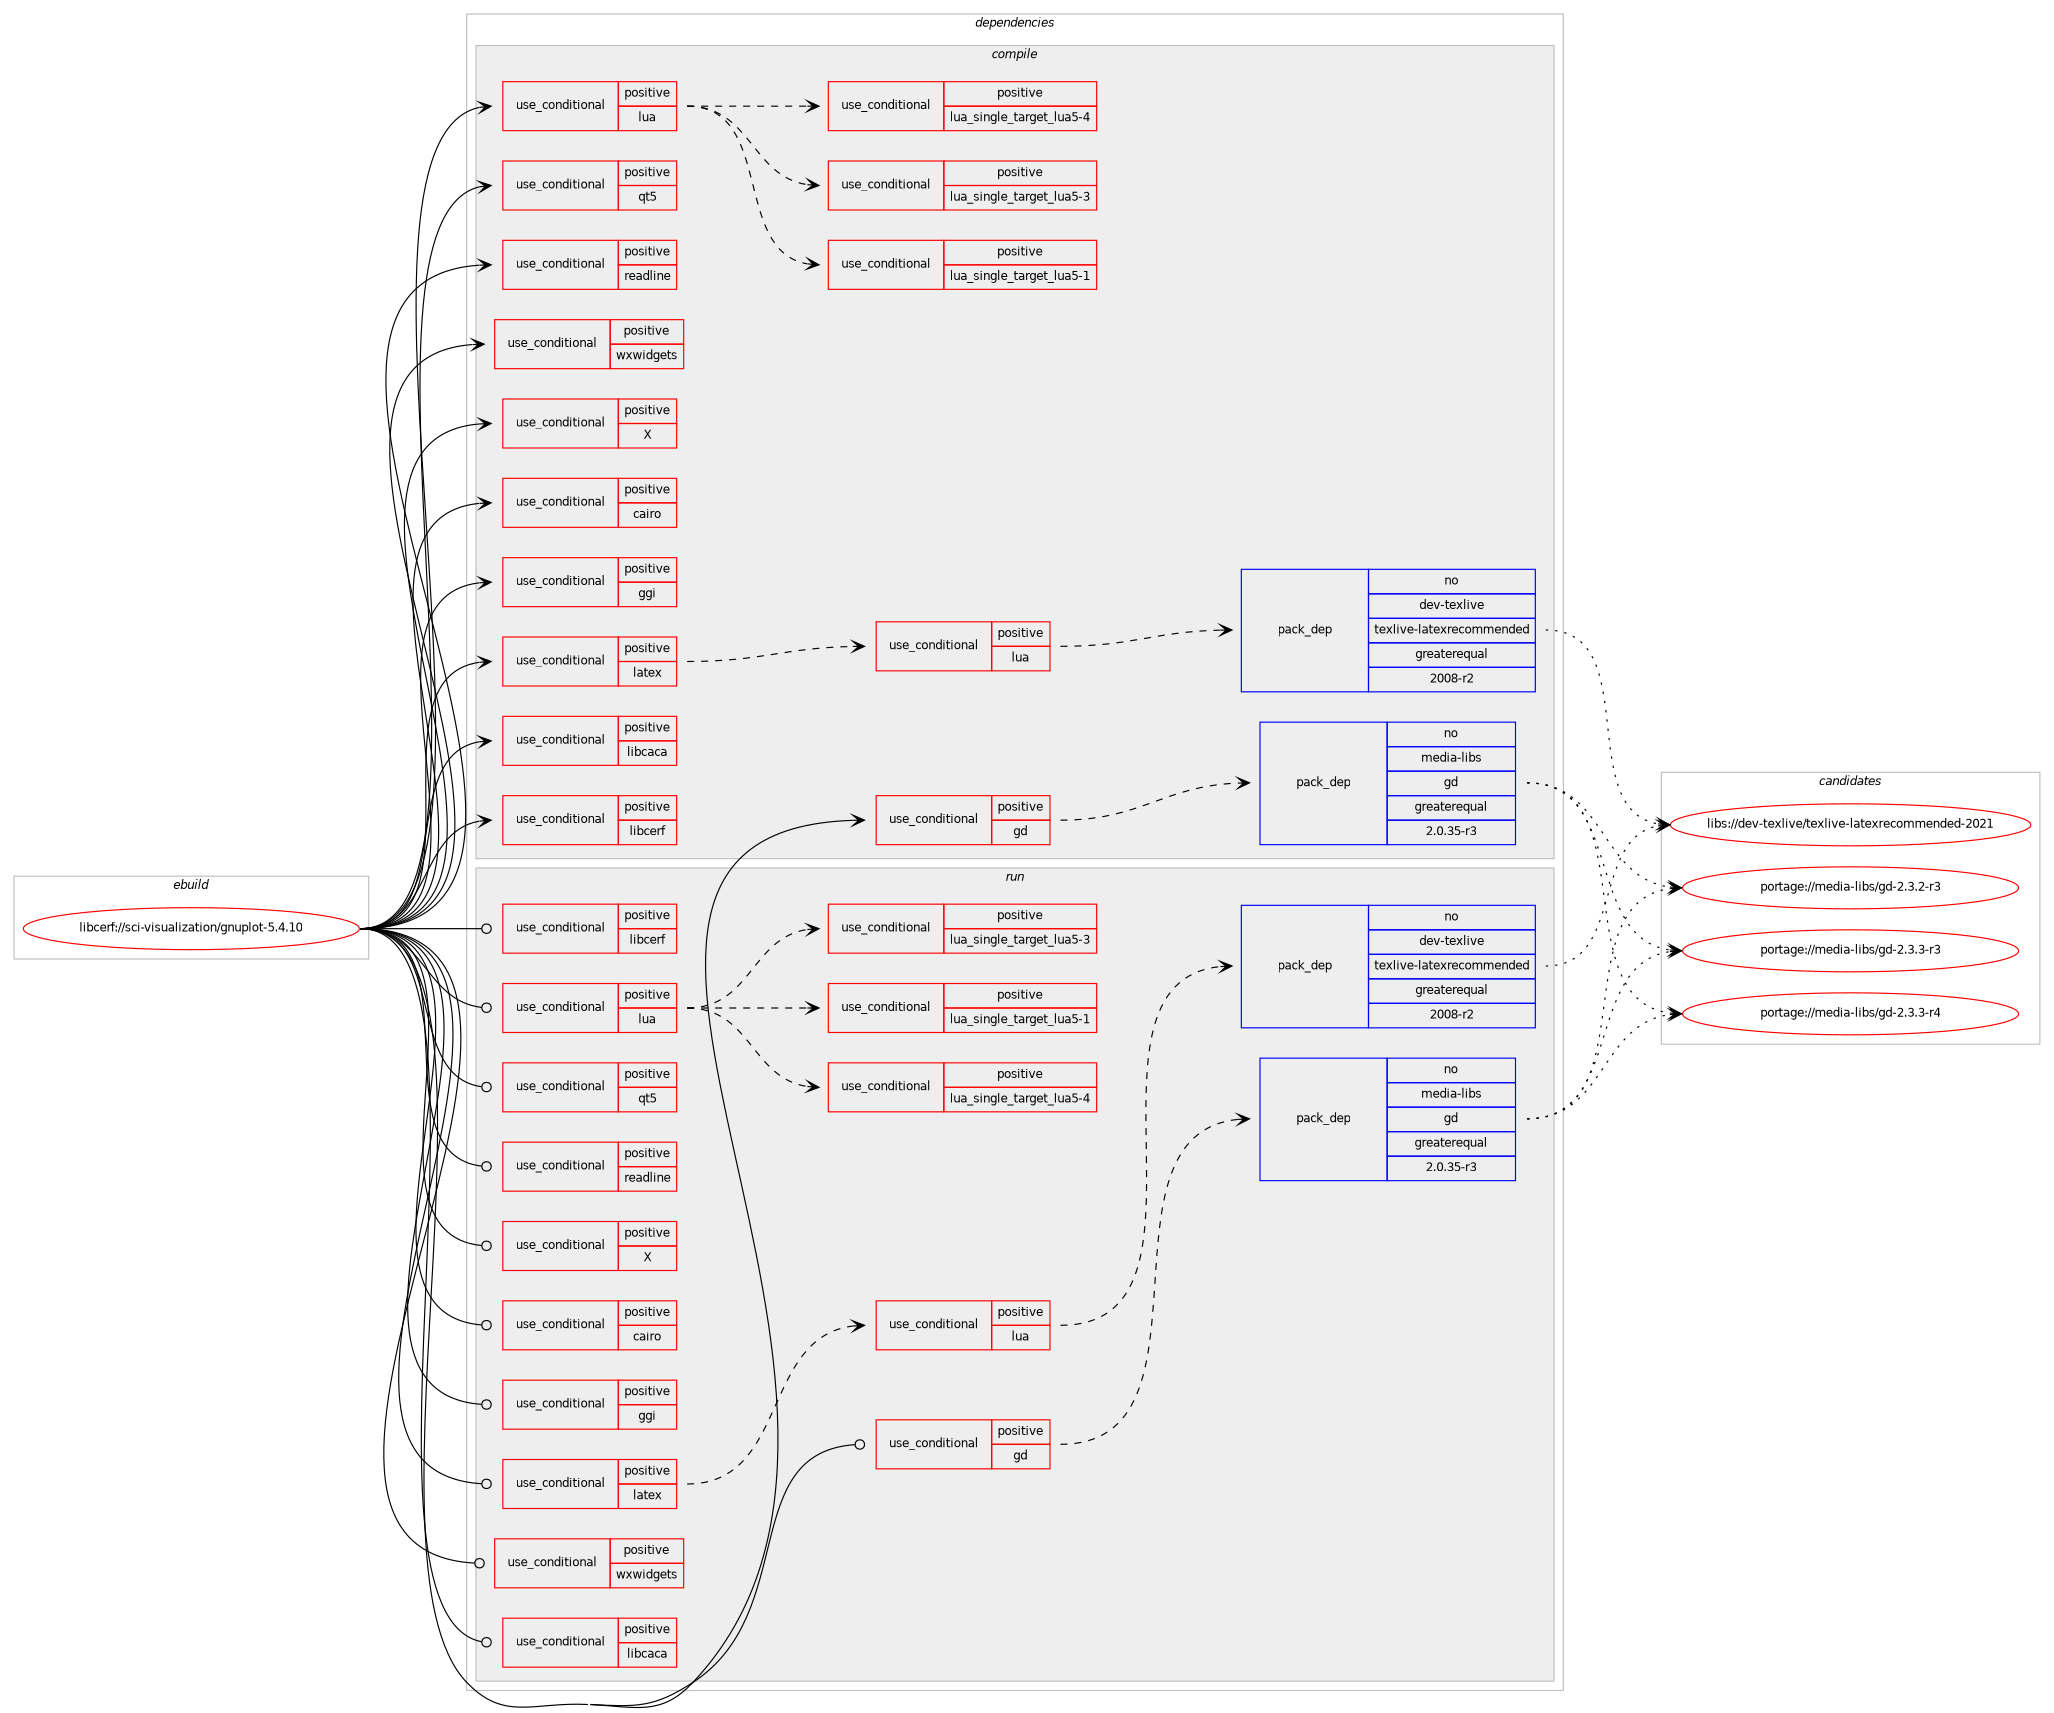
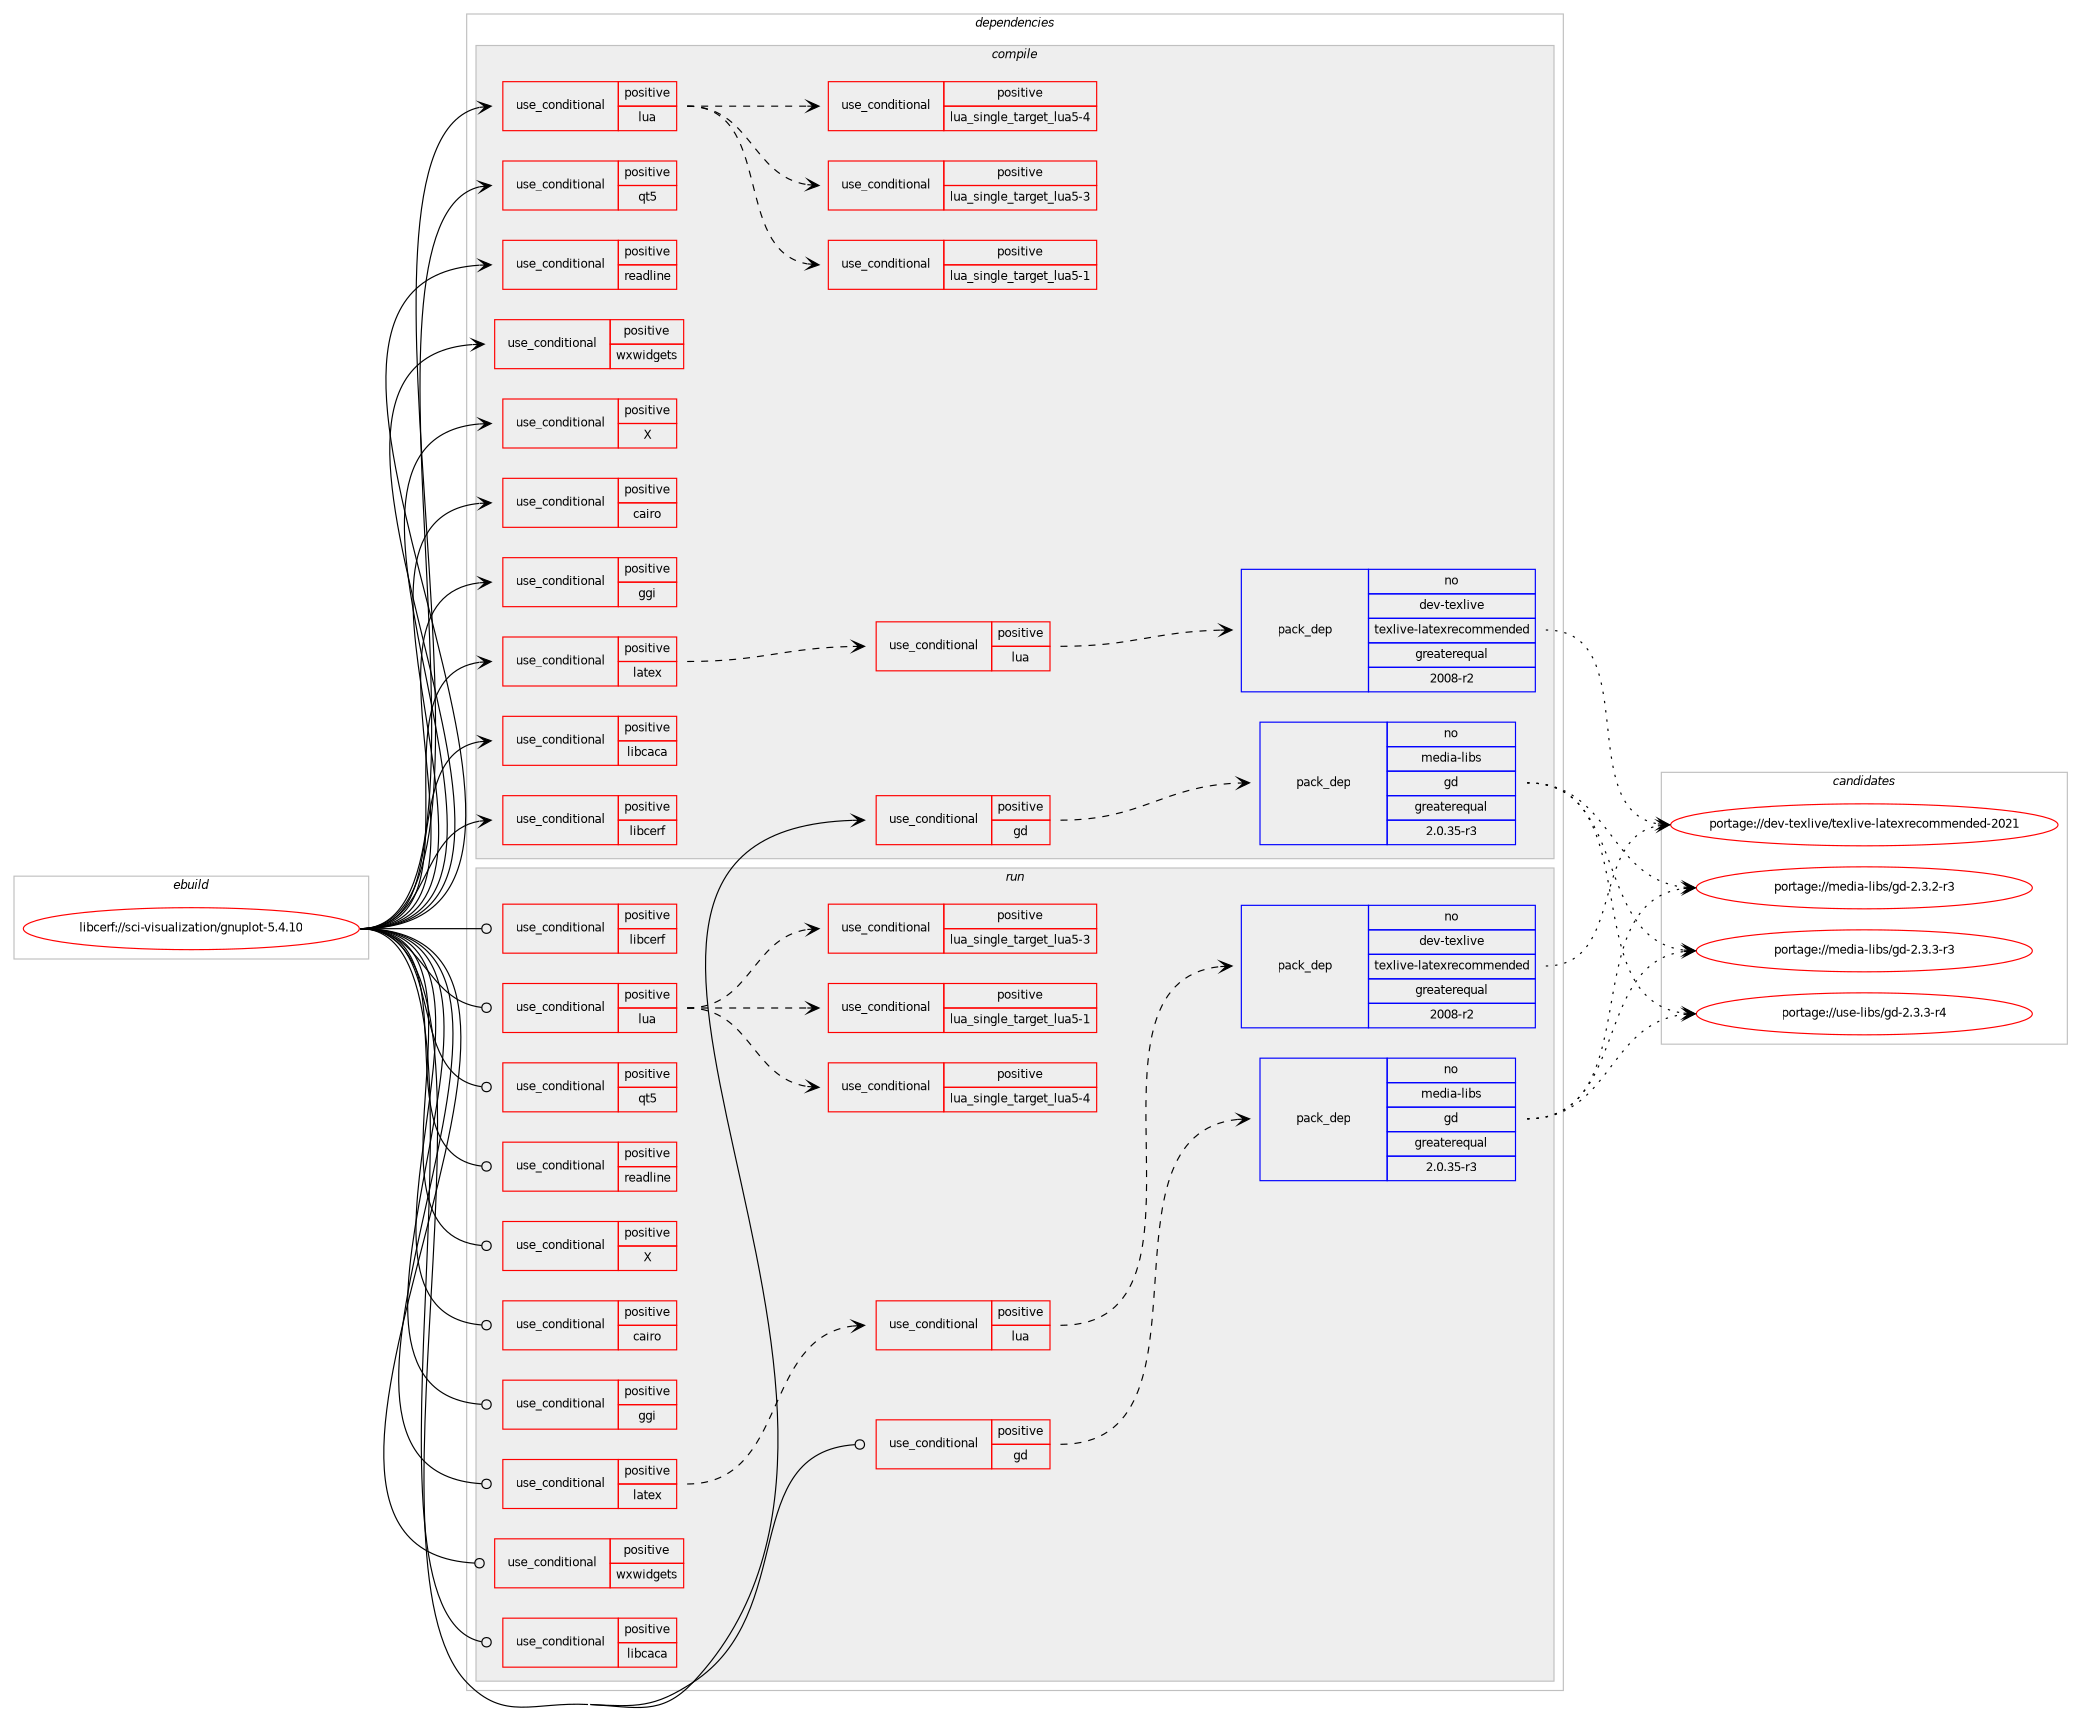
(1851, 825) -> (1864, 825)
(1851, 1014) -> (1864, 1014)
